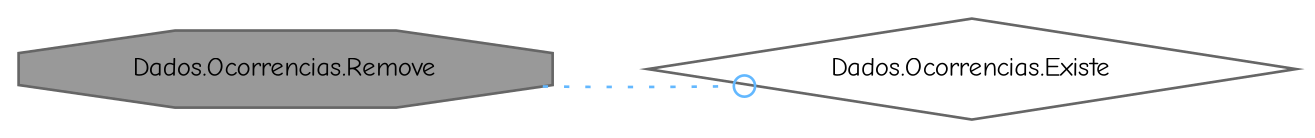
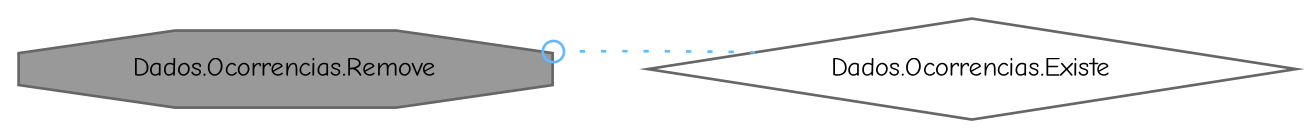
(638, 87) -> (660, 51)
